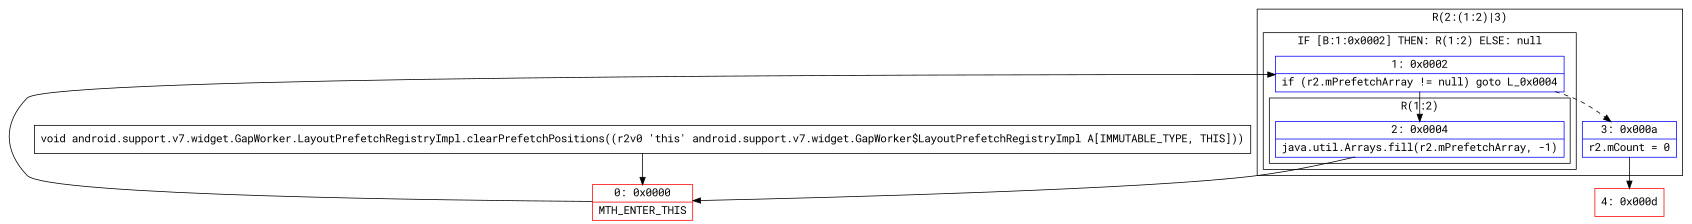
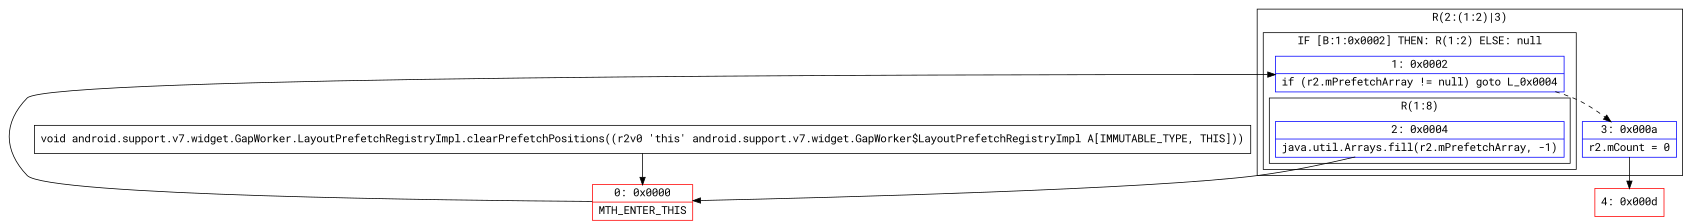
(1420, 103) -> none
(1420, 107) -> (1420, 107)
